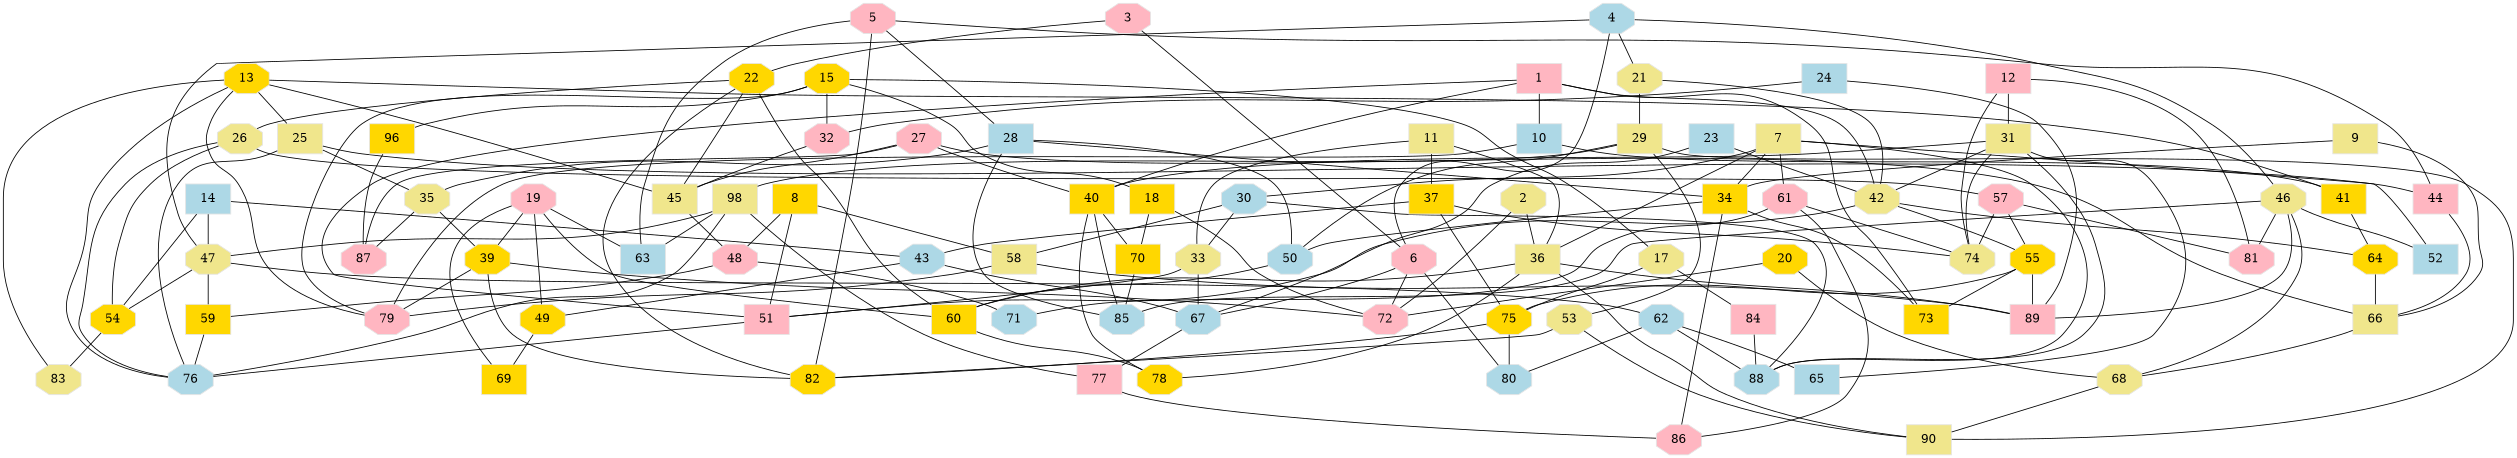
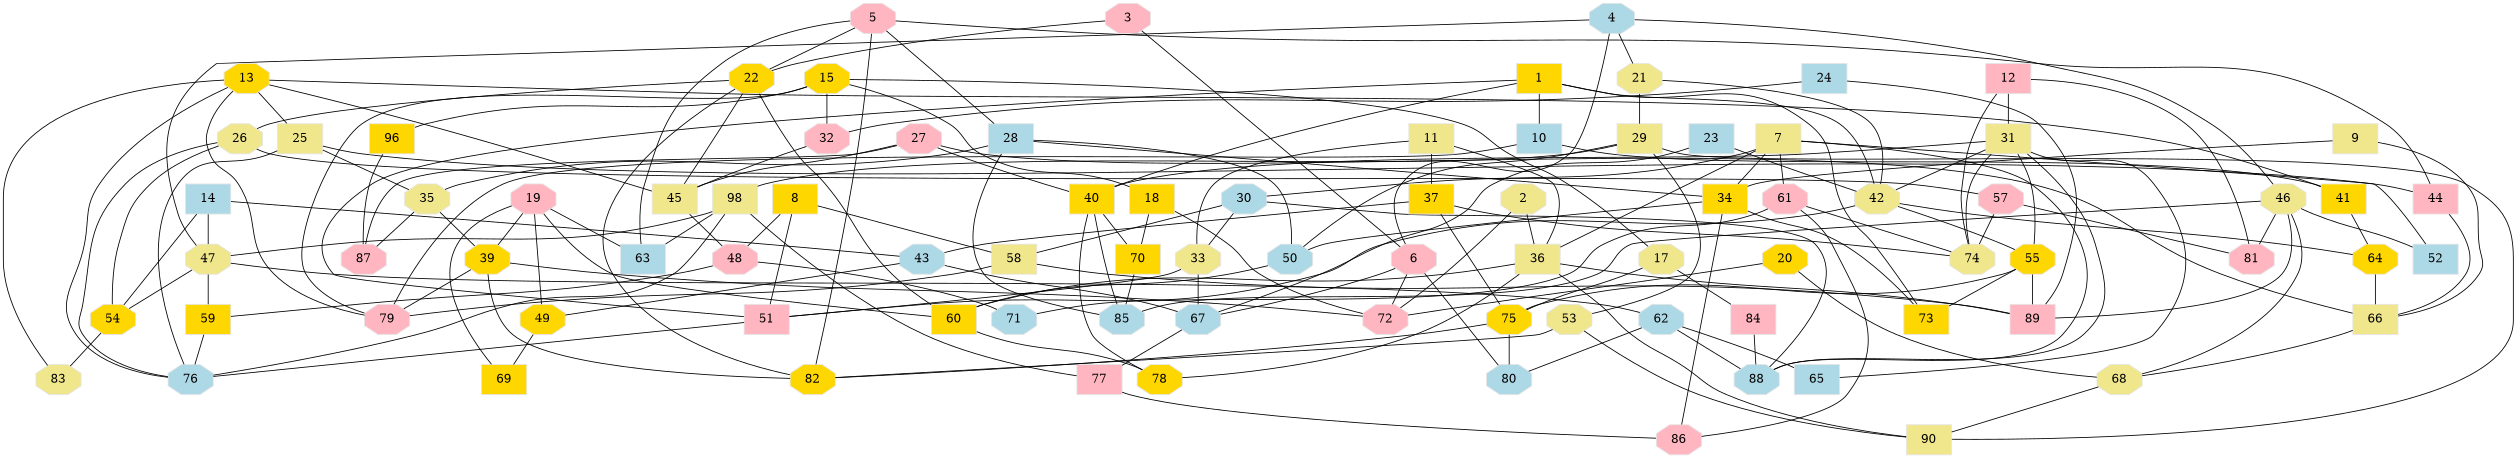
none -> (810, 50)
(1539, 79) -> (1539, 79)
(2017, 229) -> (2033, 198)
